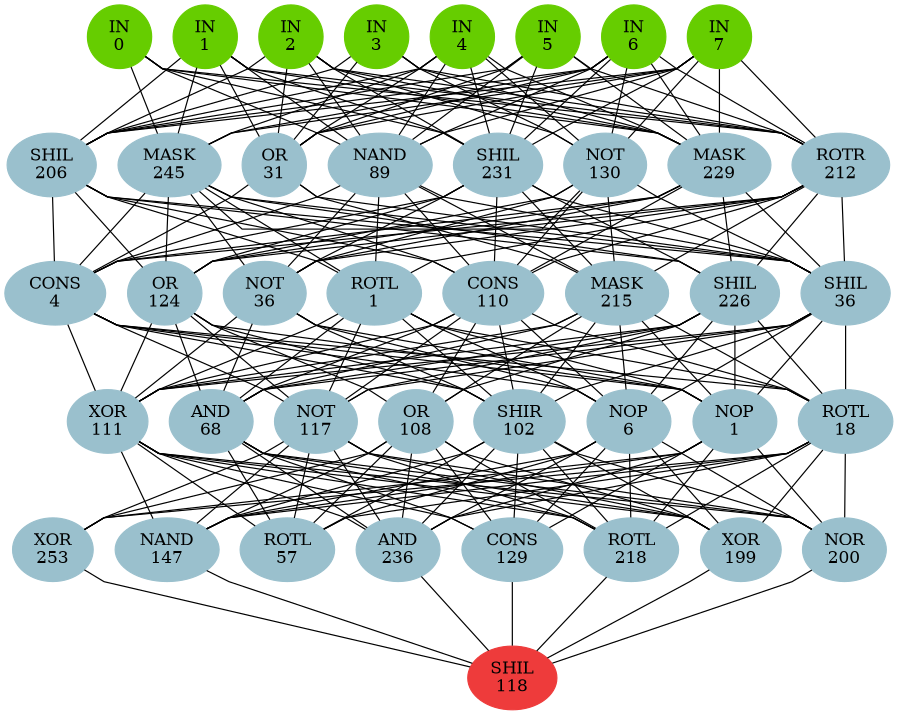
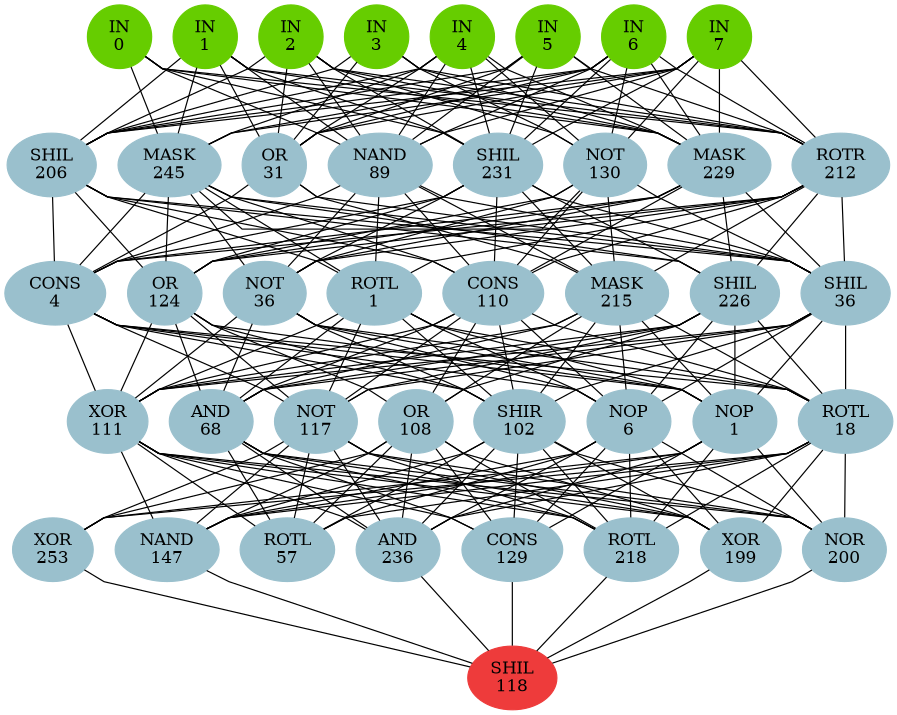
none -> (553, 358)
